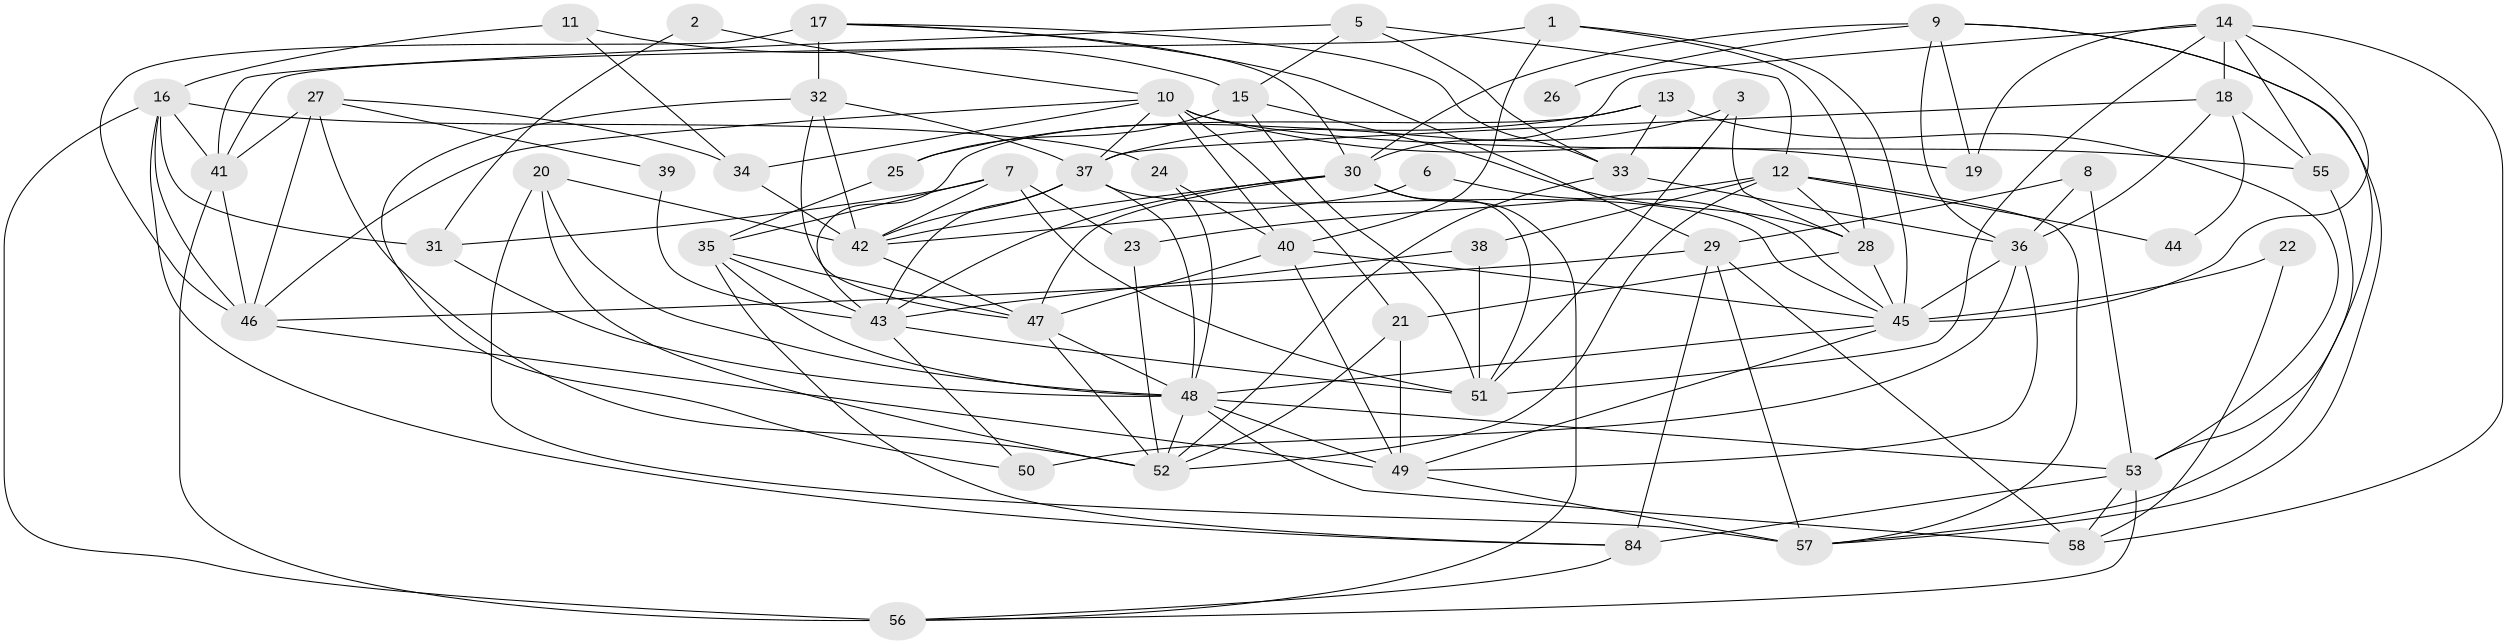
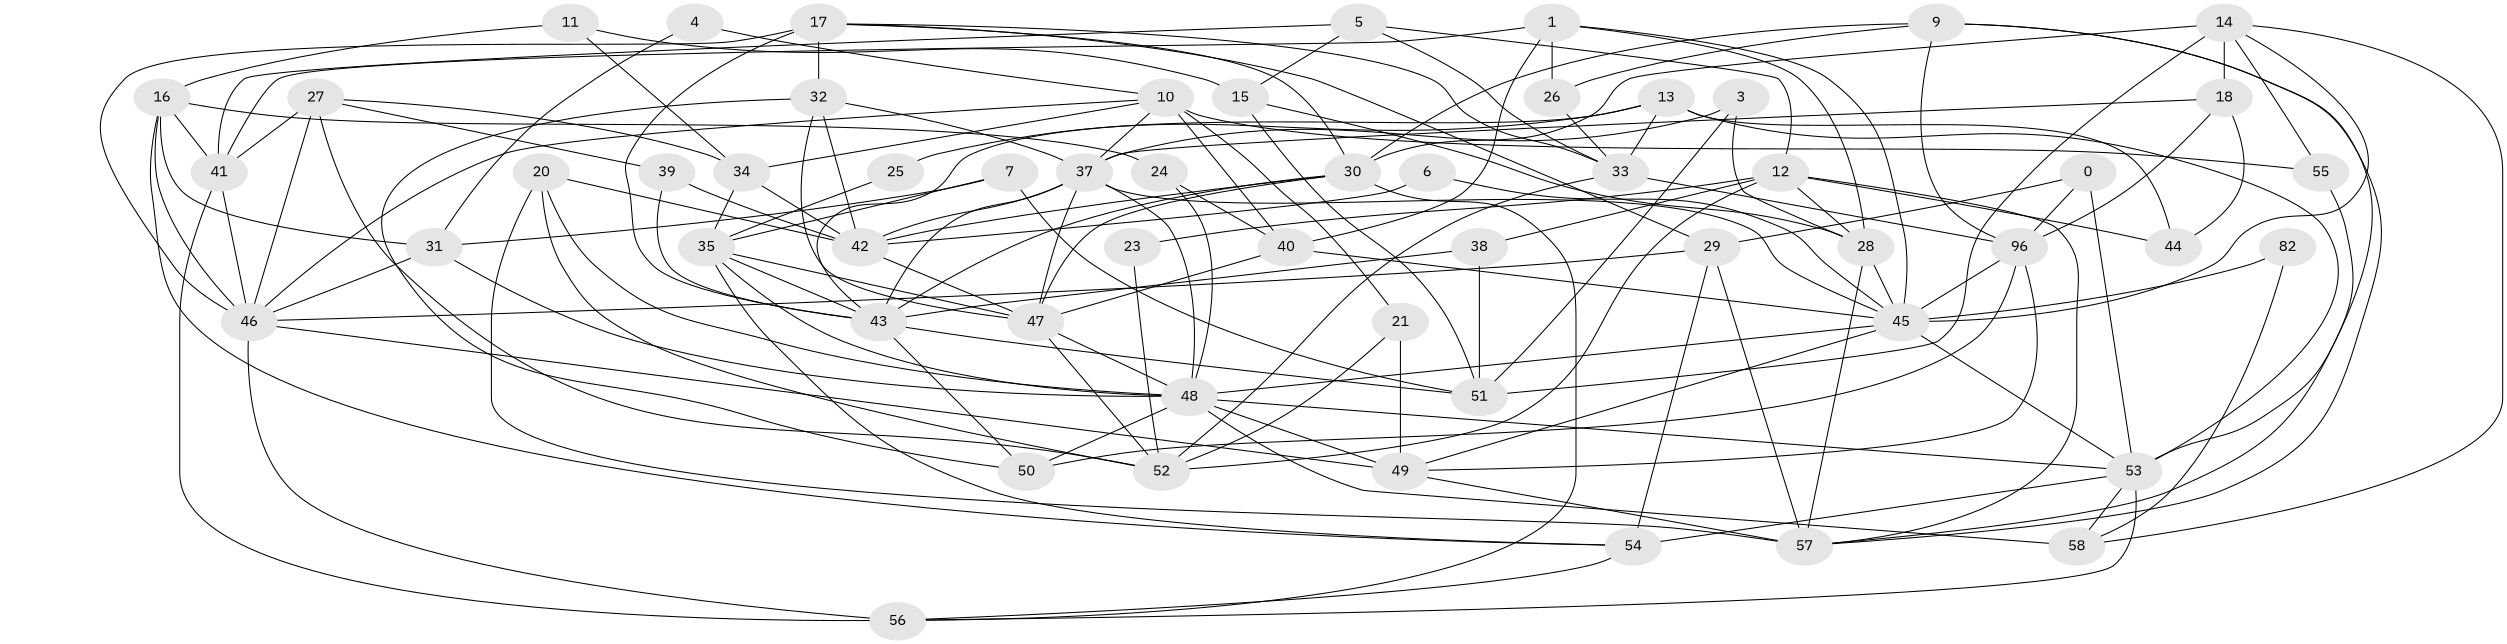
(695, 23) -> (695, 23)
none -> (1552, 60)
none -> (1952, 125)
(1099, 135) -> none
none -> (1586, 135)
(2273, 135) -> none
(1974, 172) -> none
(2088, 172) -> (2088, 172)
none -> (725, 209)
(935, 210) -> (751, 209)
none -> (632, 211)
(1079, 215) -> none
(1514, 226) -> none
none -> (1055, 246)
(2020, 247) -> (2020, 247)
(2288, 247) -> (2288, 247)
(1643, 283) -> (1834, 403)
none -> (342, 285)
(1343, 360) -> none
(1894, 397) -> none
none -> (2018, 397)
(1176, 434) -> (1096, 439)
(1633, 546) -> (1633, 546)
(201, 563) -> (495, 567)
